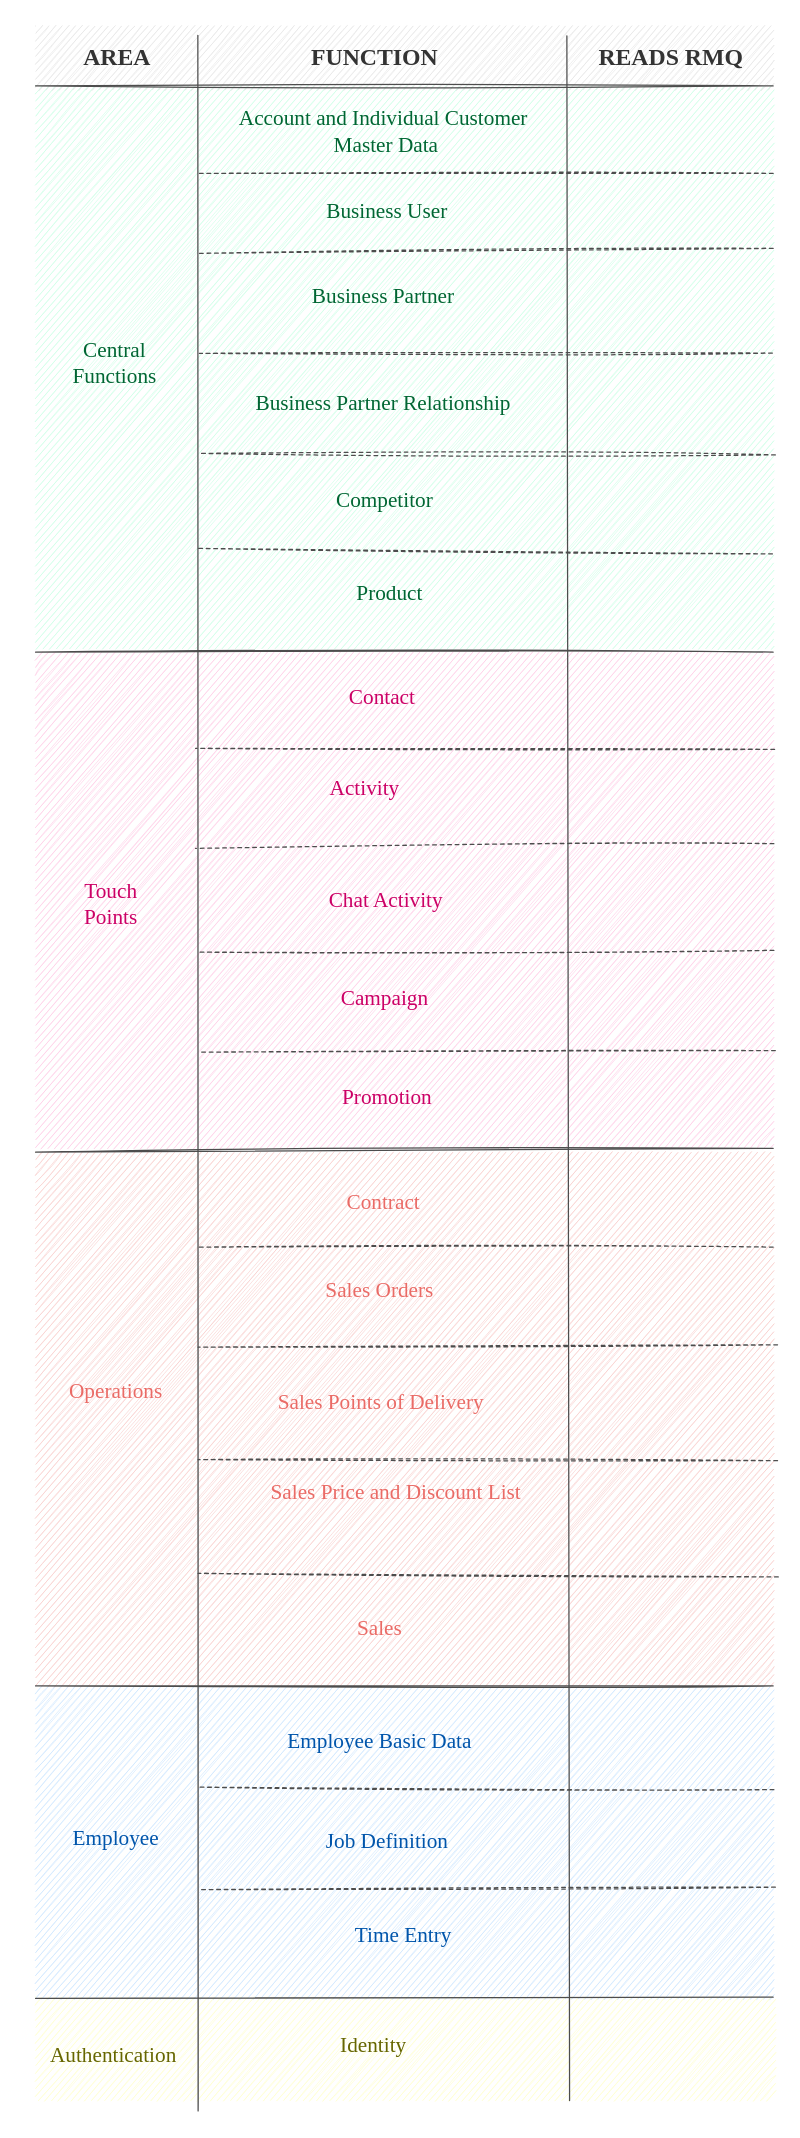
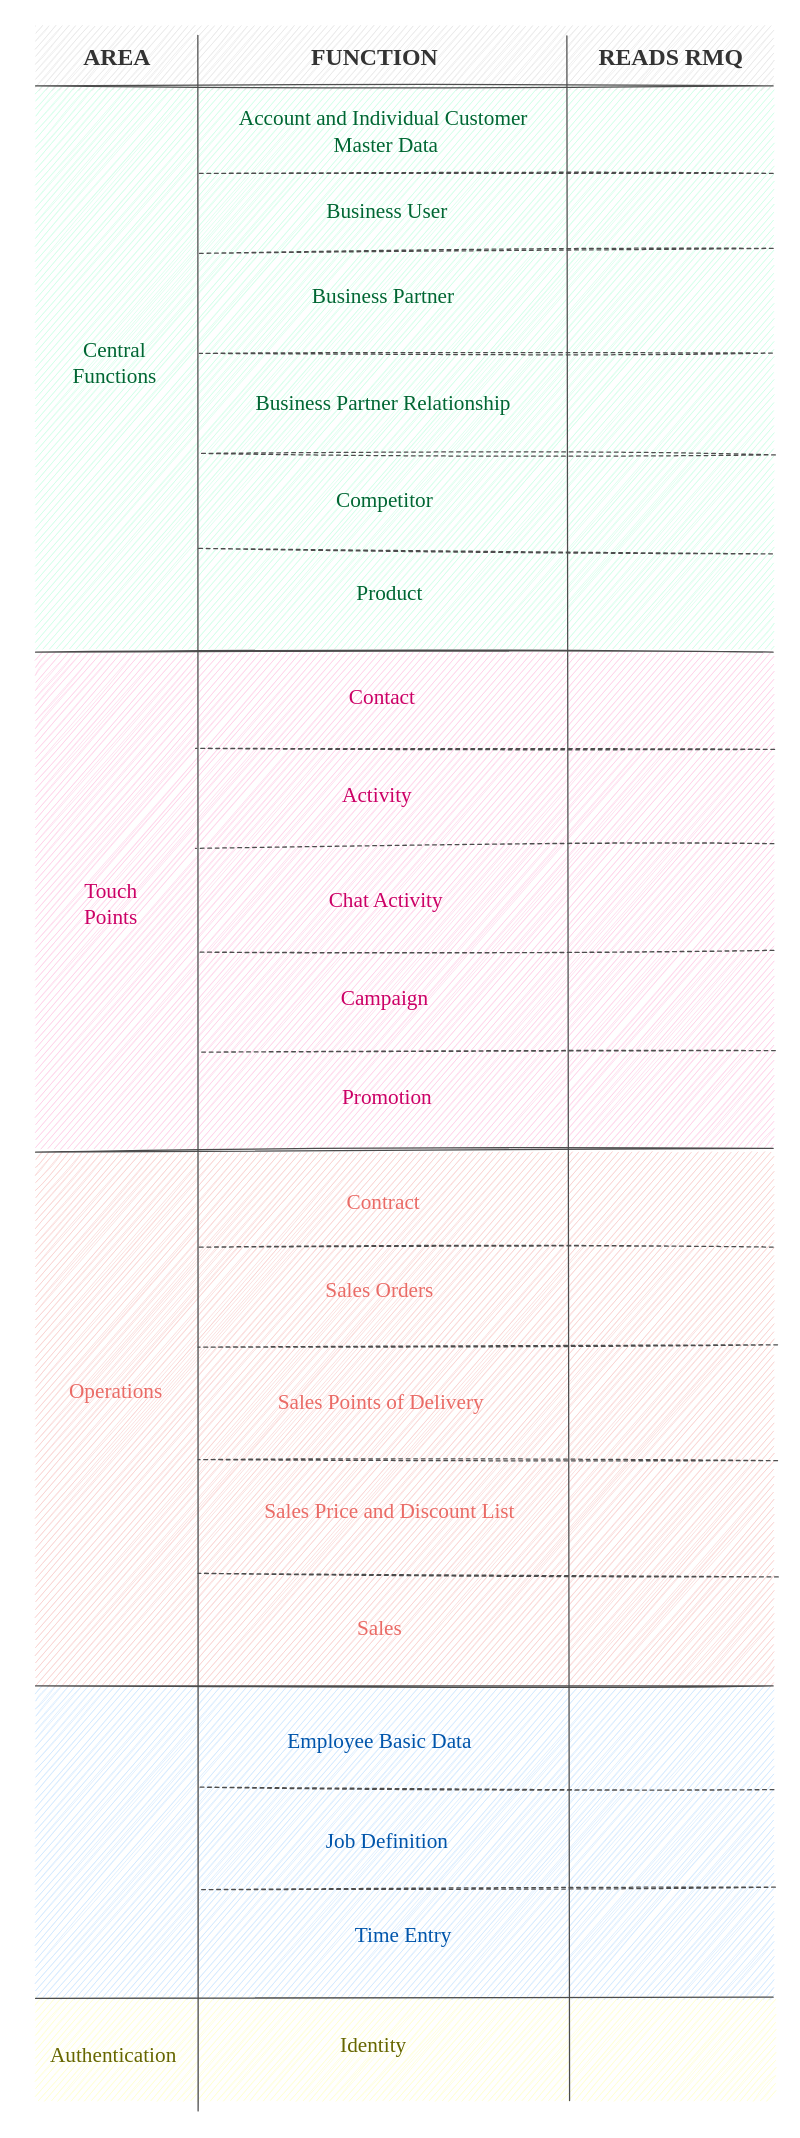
(364, 789) -> (377, 796)
(396, 1493) -> (389, 1512)
(116, 1839) -> none
